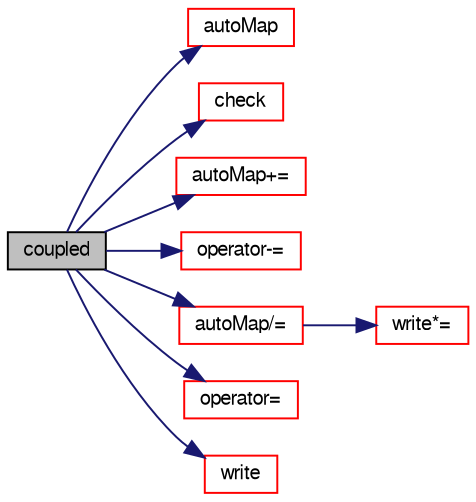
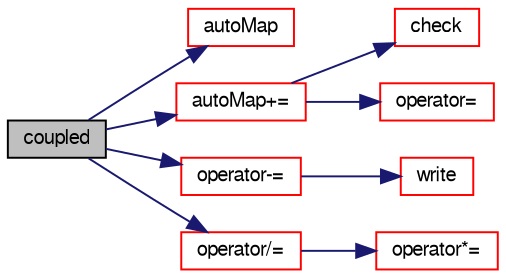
(129, 179) -> (334, 67)
(129, 323) -> (333, 102)
(241, 325) -> (241, 251)
(422, 325) -> (437, 251)
(119, 365) -> (341, 176)
